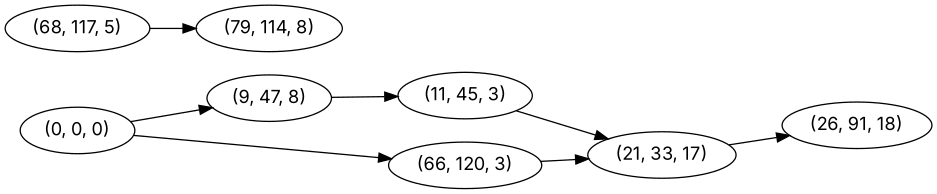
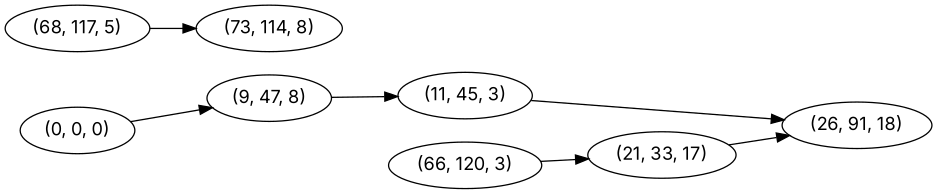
(269, 28) -> (269, 28)
(556, 123) -> (651, 110)
(256, 147) -> none
